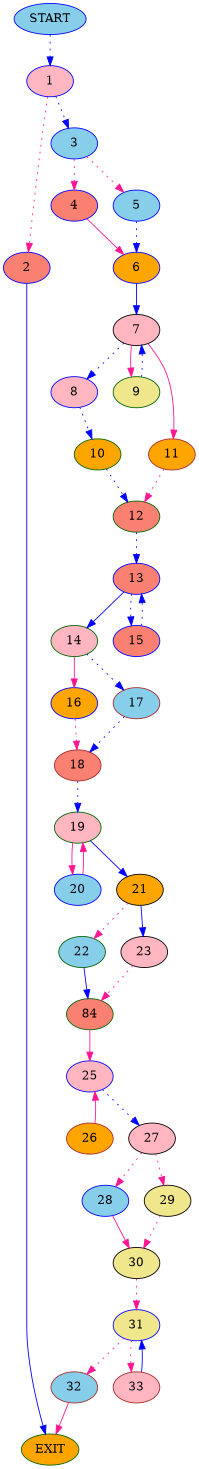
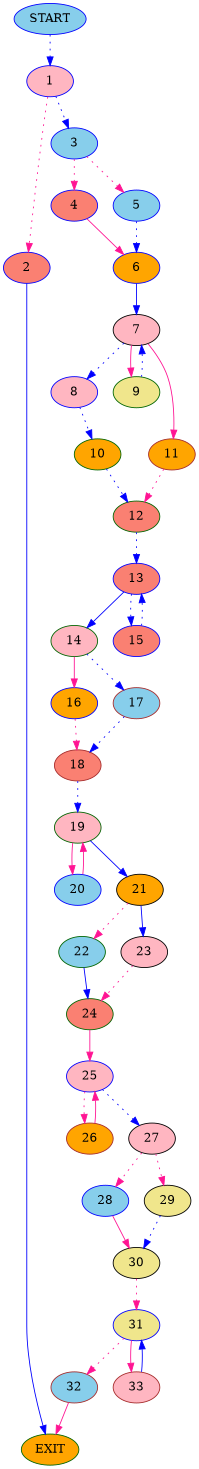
(90, 1014) -> (90, 1014)
none -> (84, 1103)
(154, 1228) -> (154, 1228)
(131, 1352) -> (131, 1352)
